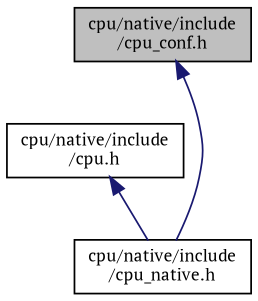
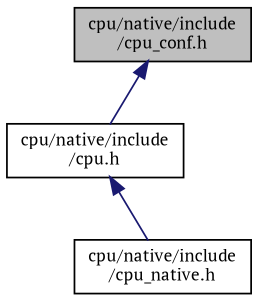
(202, 159) -> (124, 100)
